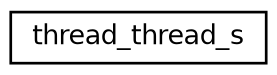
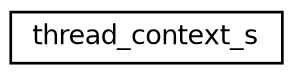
(138, 38) -> (147, 38)
